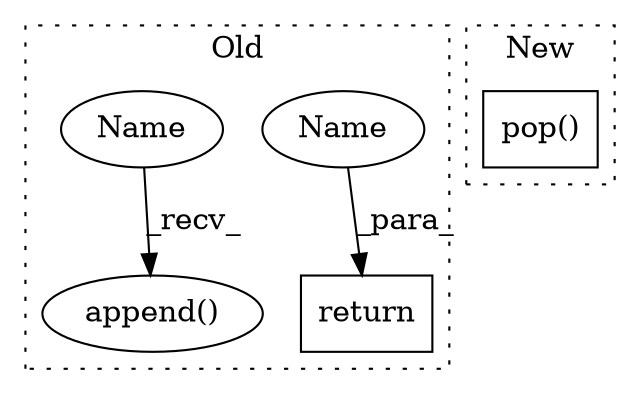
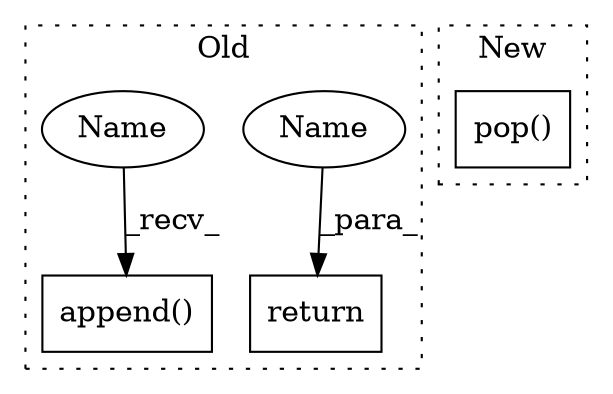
(153, 314) -> (127, 314)
